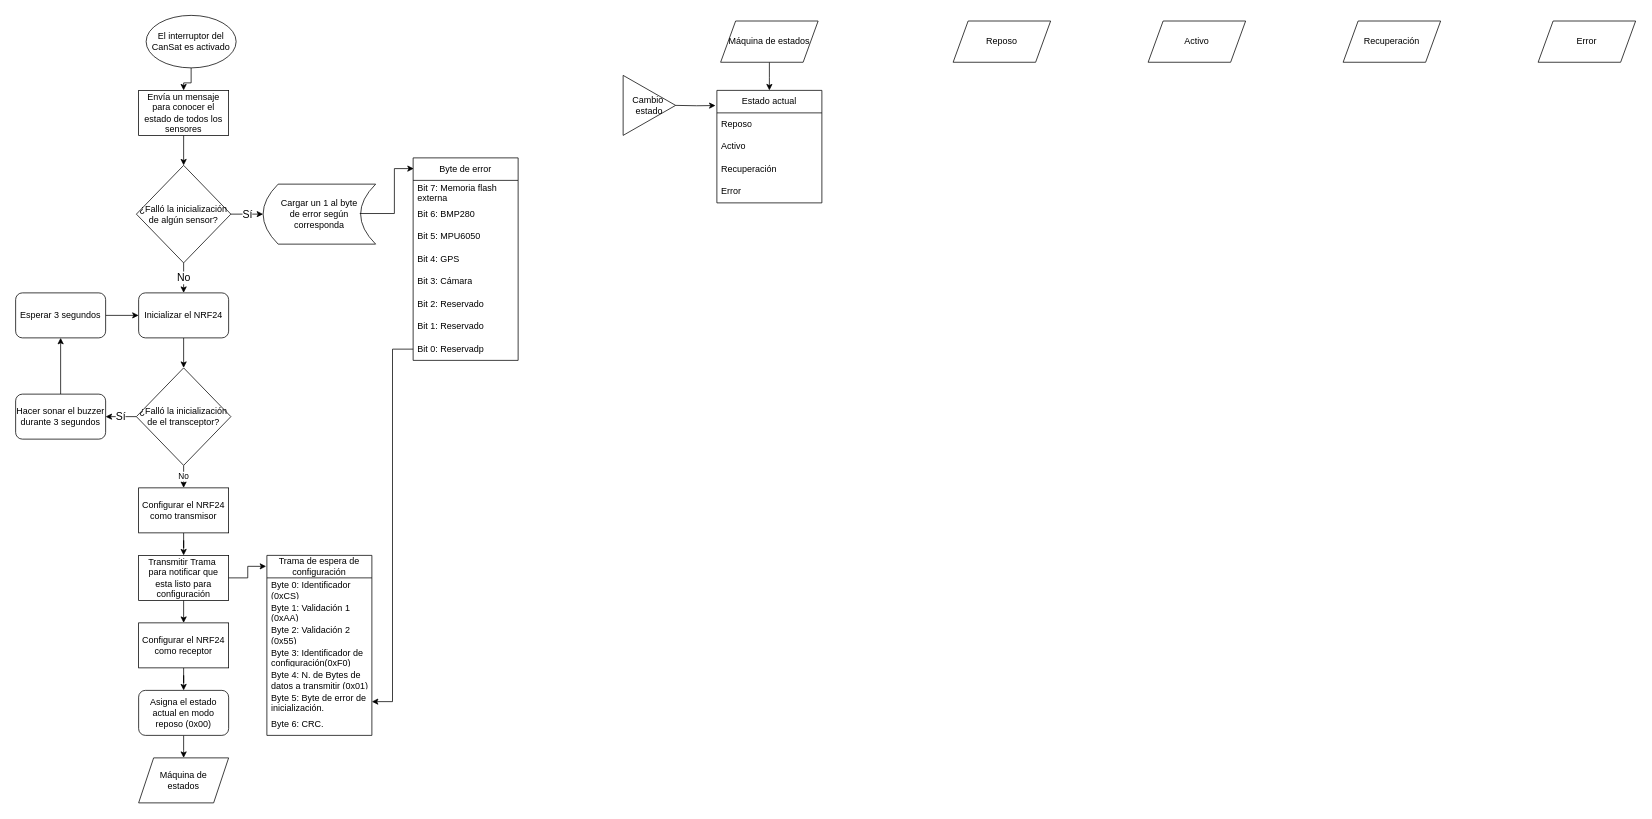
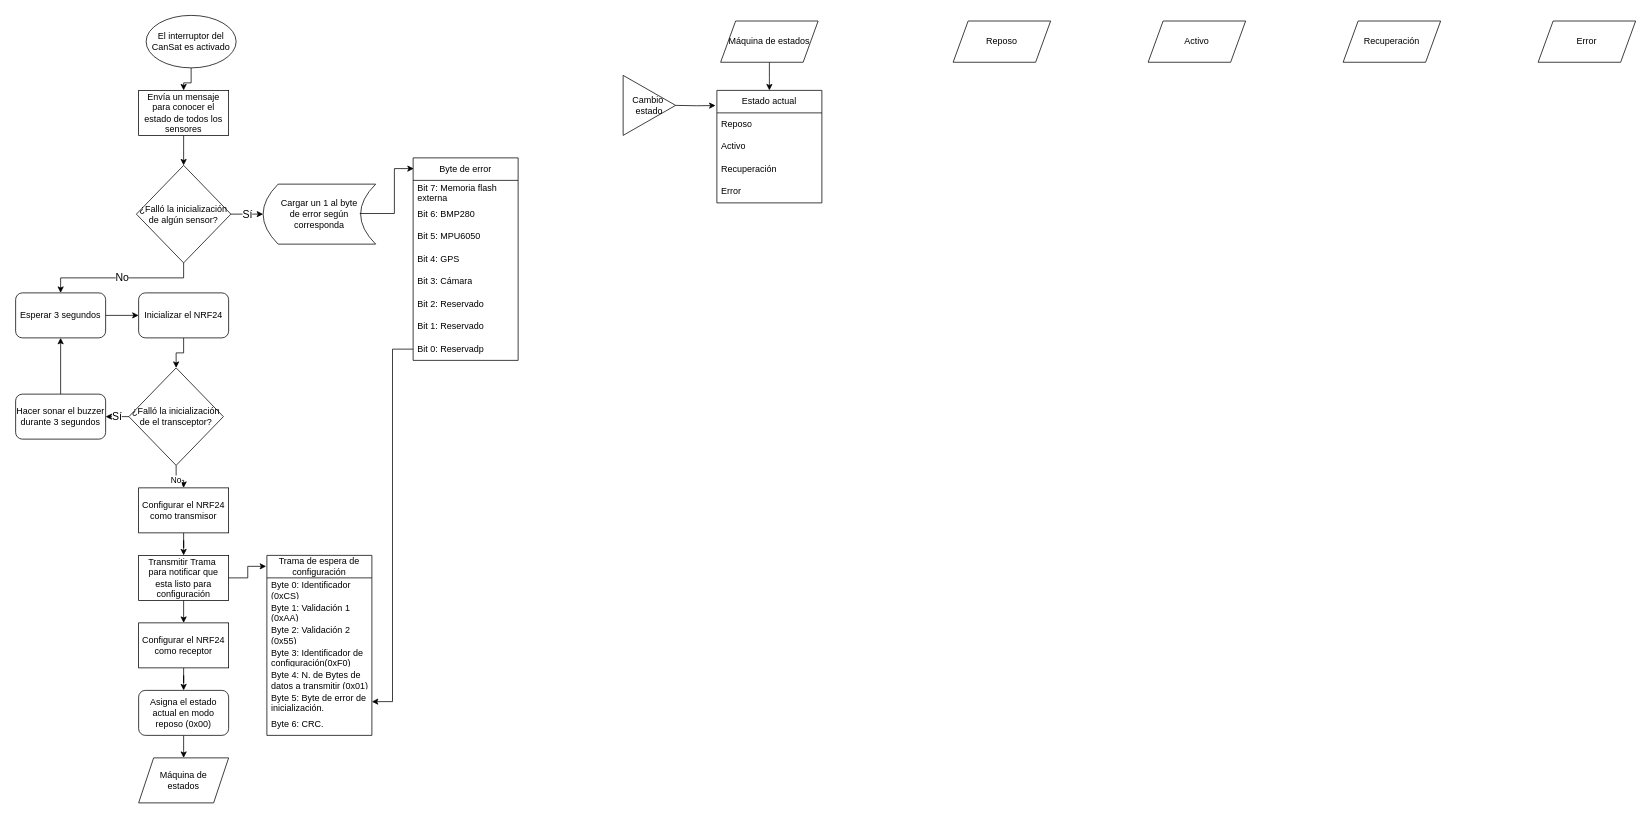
(183, 279) -> (122, 278)
(183, 417) -> (176, 417)
